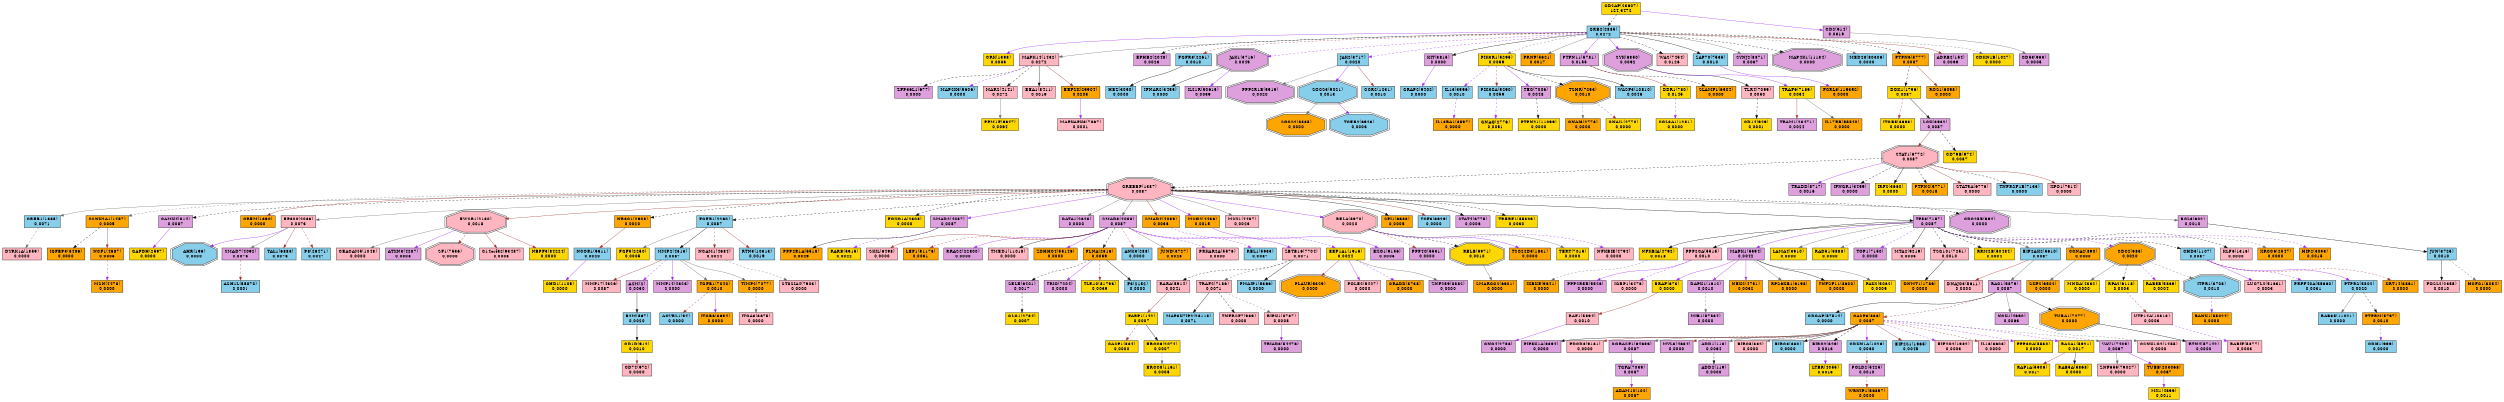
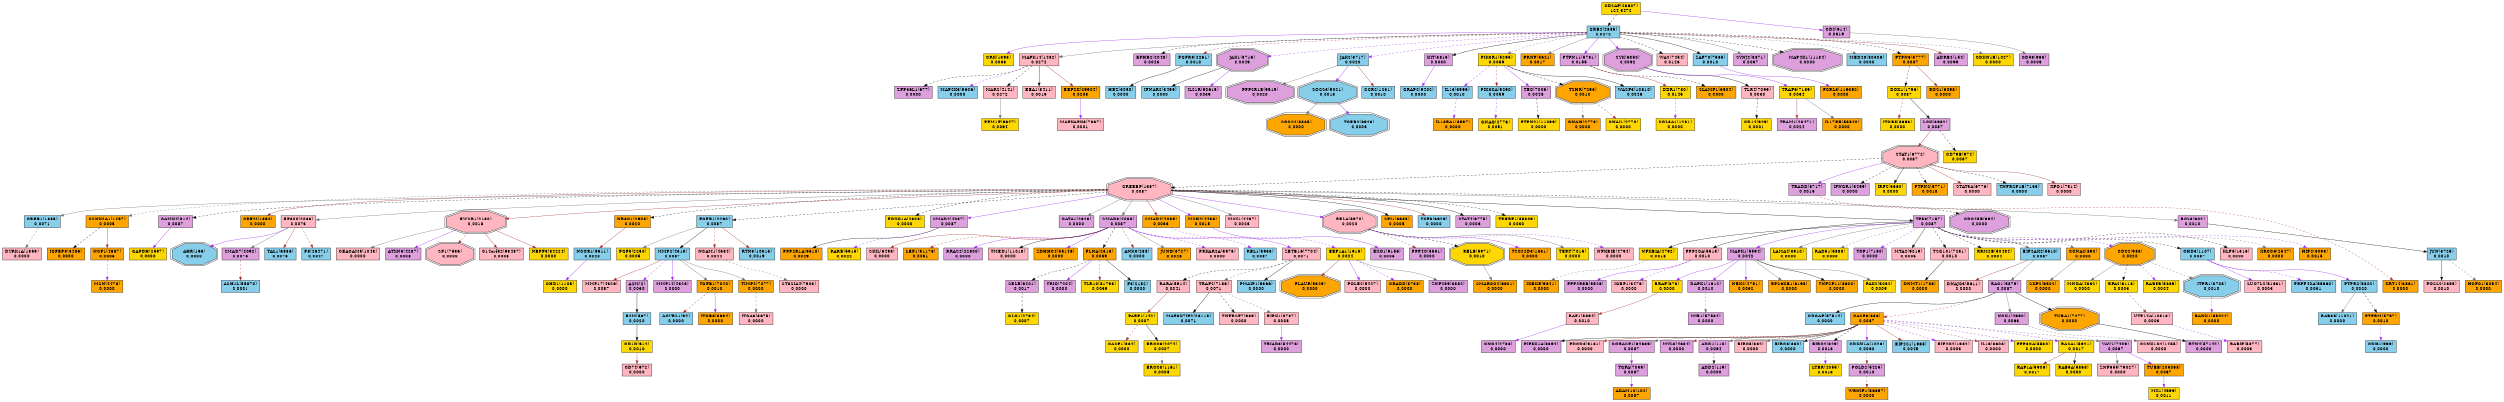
(2316, 269) -> (2110, 207)
